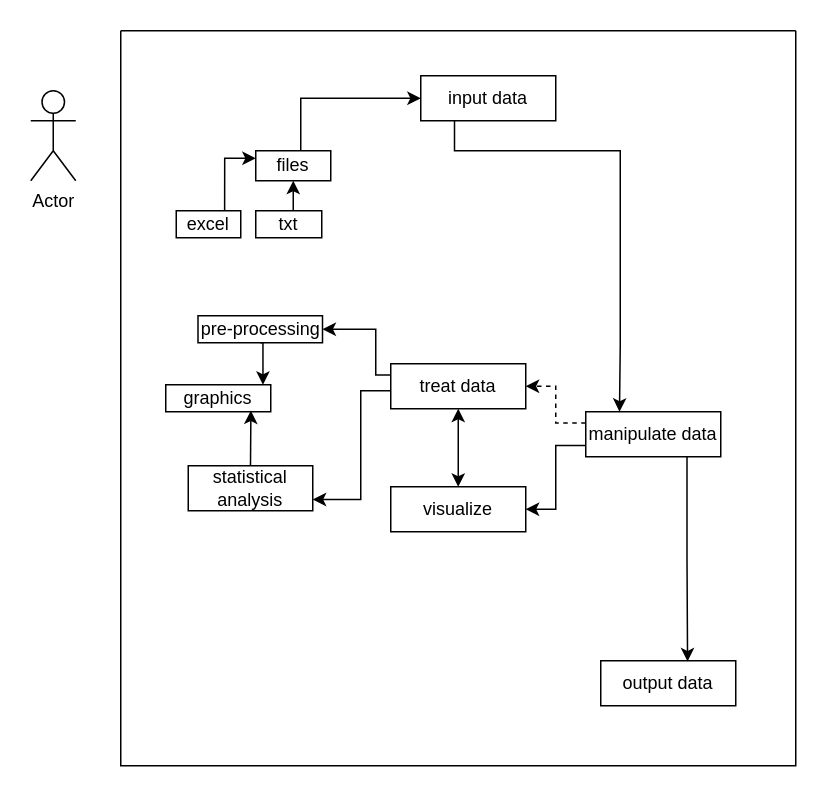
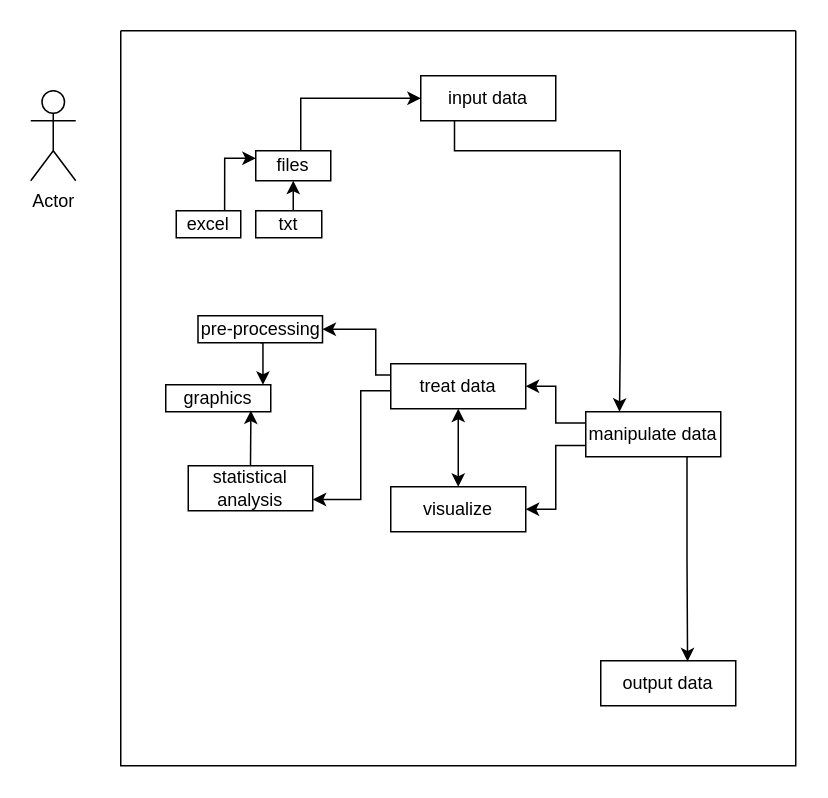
(556, 408) -> (556, 408)
